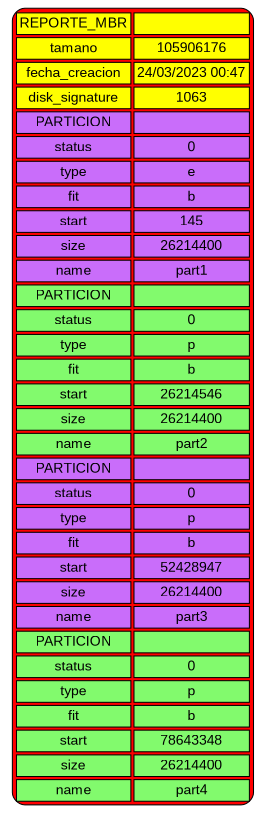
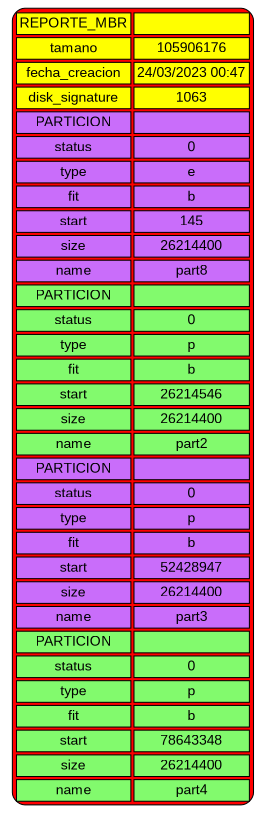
(192, 271) -> (192, 271)
